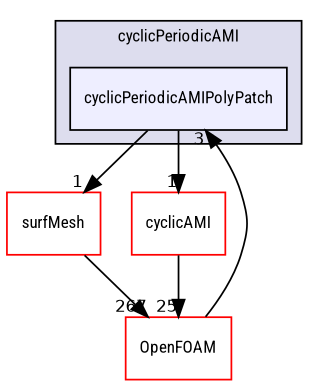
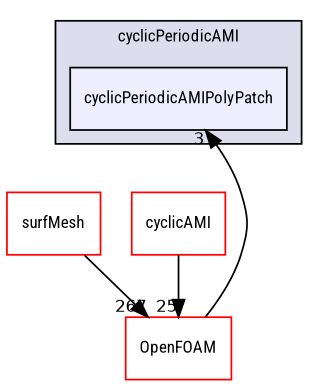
(122, 155) -> none
(179, 155) -> none
